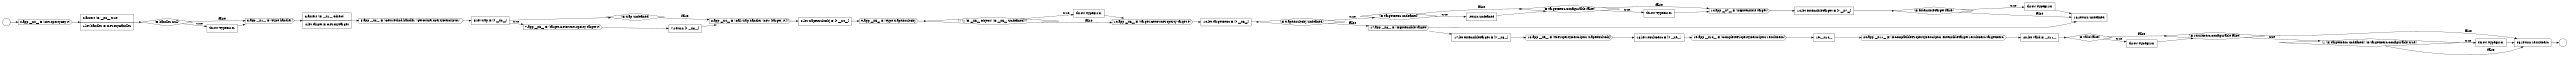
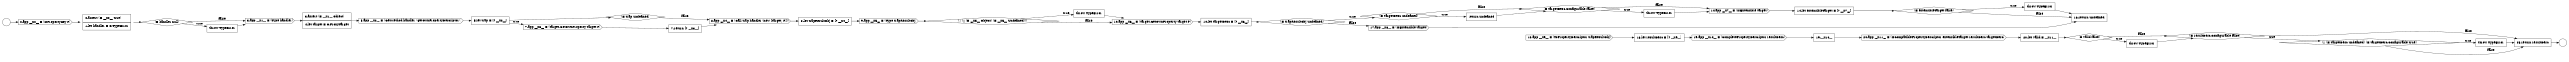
(107, 26) -> (107, 26)
(1481, 38) -> none
